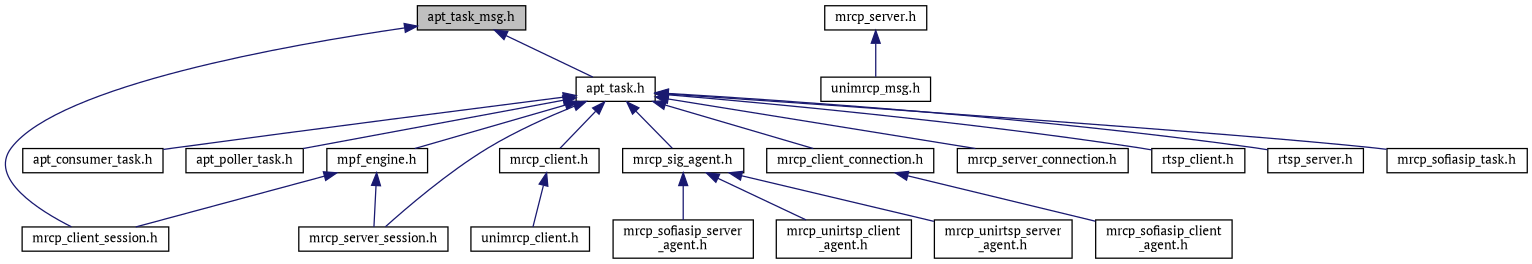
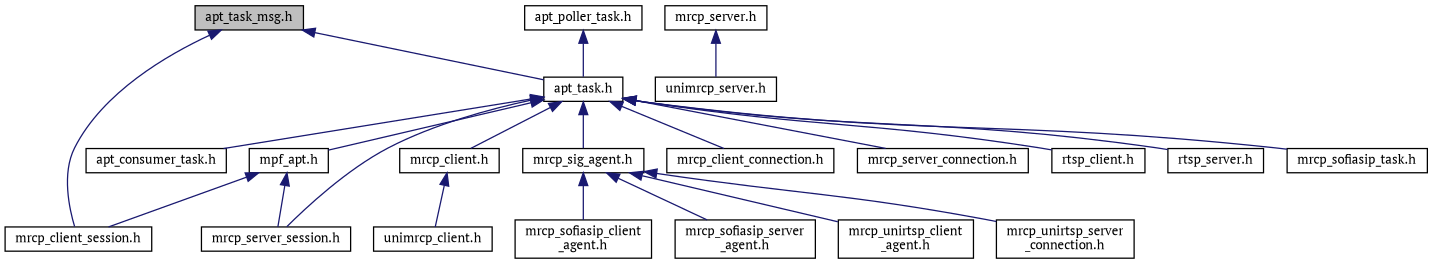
(876, 89) -> (716, 89)
(433, 124) -> (583, 60)
(377, 161) -> (289, 161)
(1002, 199) -> (583, 203)
(1003, 239) -> (1065, 239)
